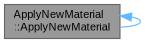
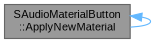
(62, 22) -> (67, 22)
